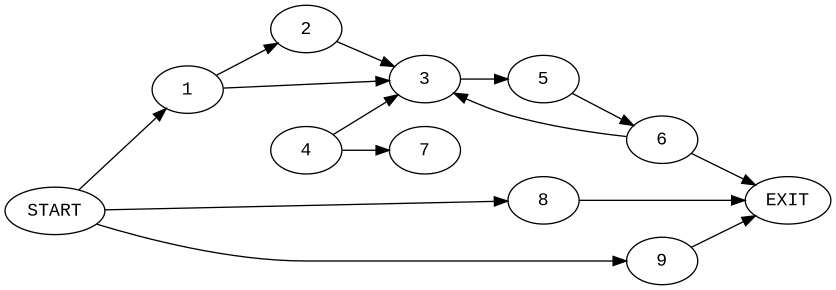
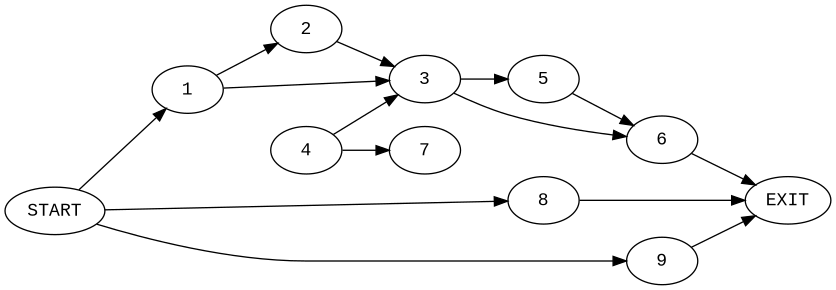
(545, 124) -> (532, 121)
